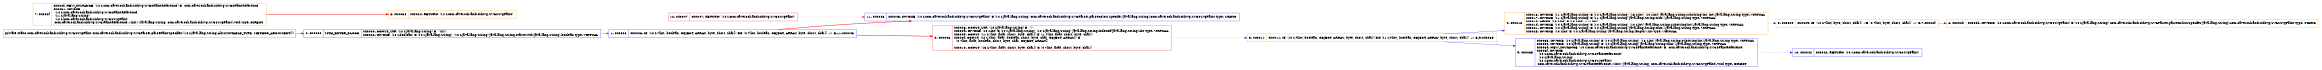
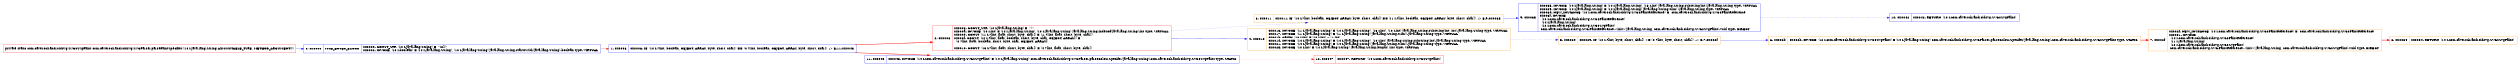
(830, 17) -> (1275, 59)
(1473, 32) -> (1208, 39)
none -> (2143, 40)
